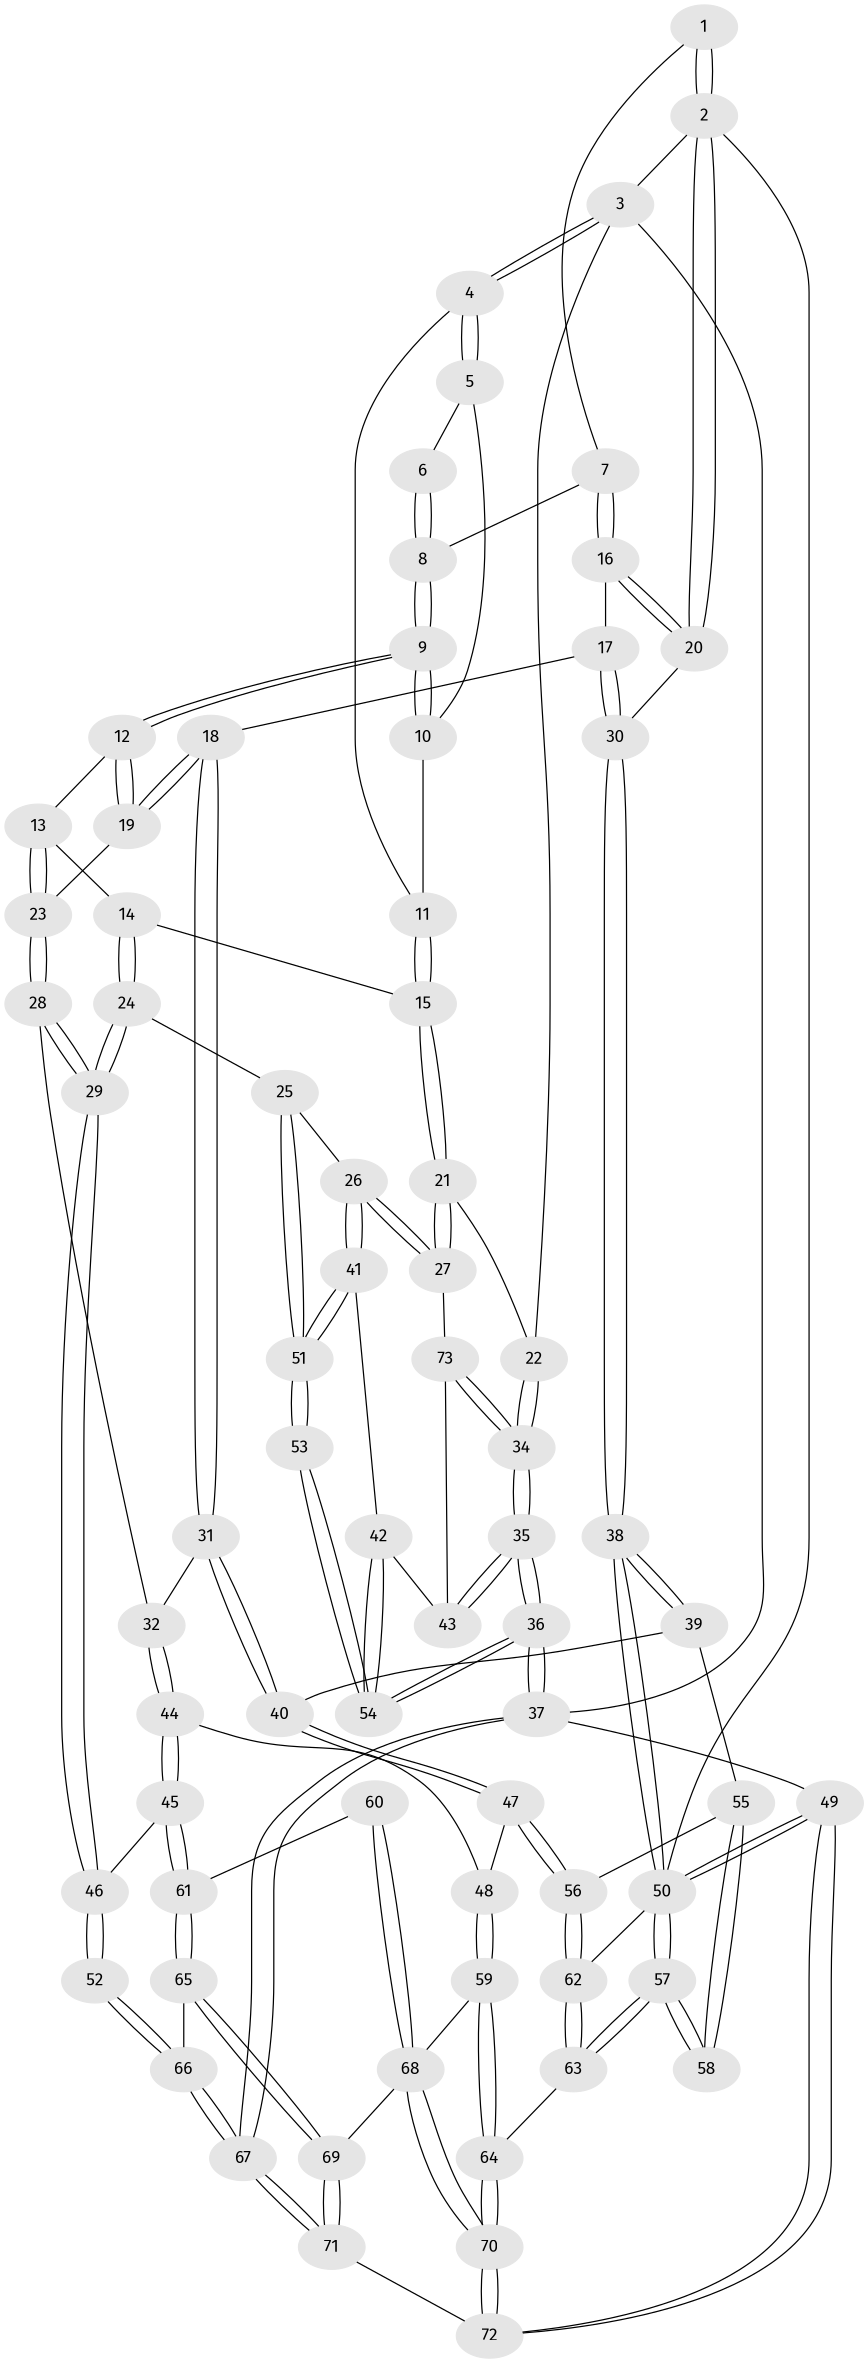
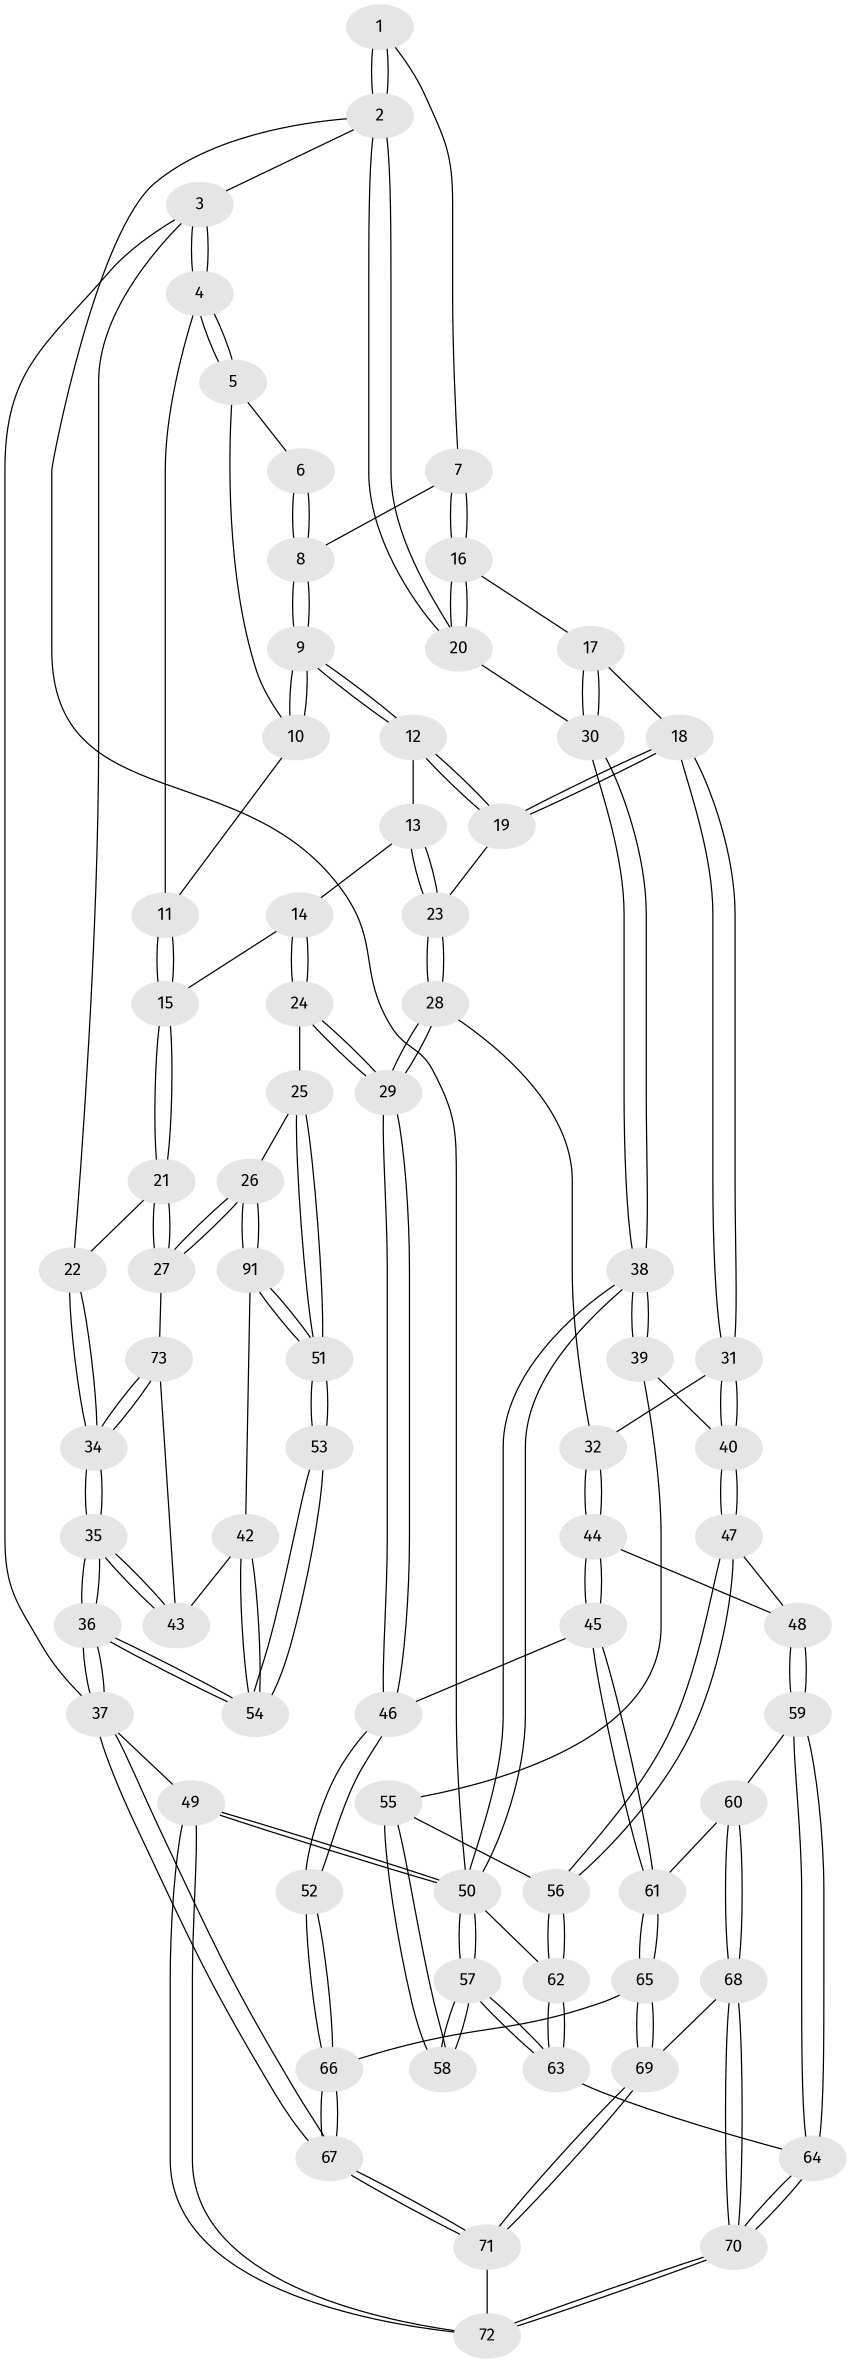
(354, 1270) -> (250, 1270)
(448, 2025) -> (766, 1759)
